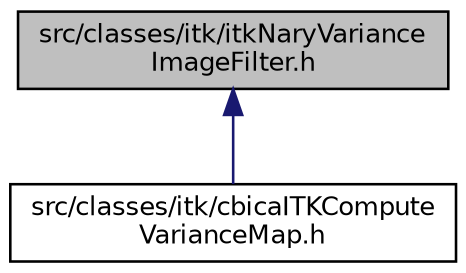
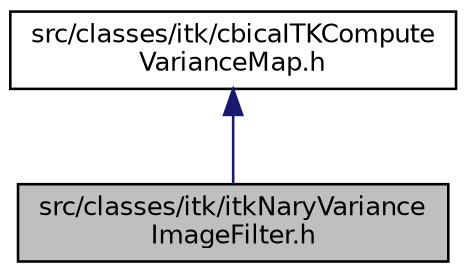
(233, 150) -> (233, 150)
